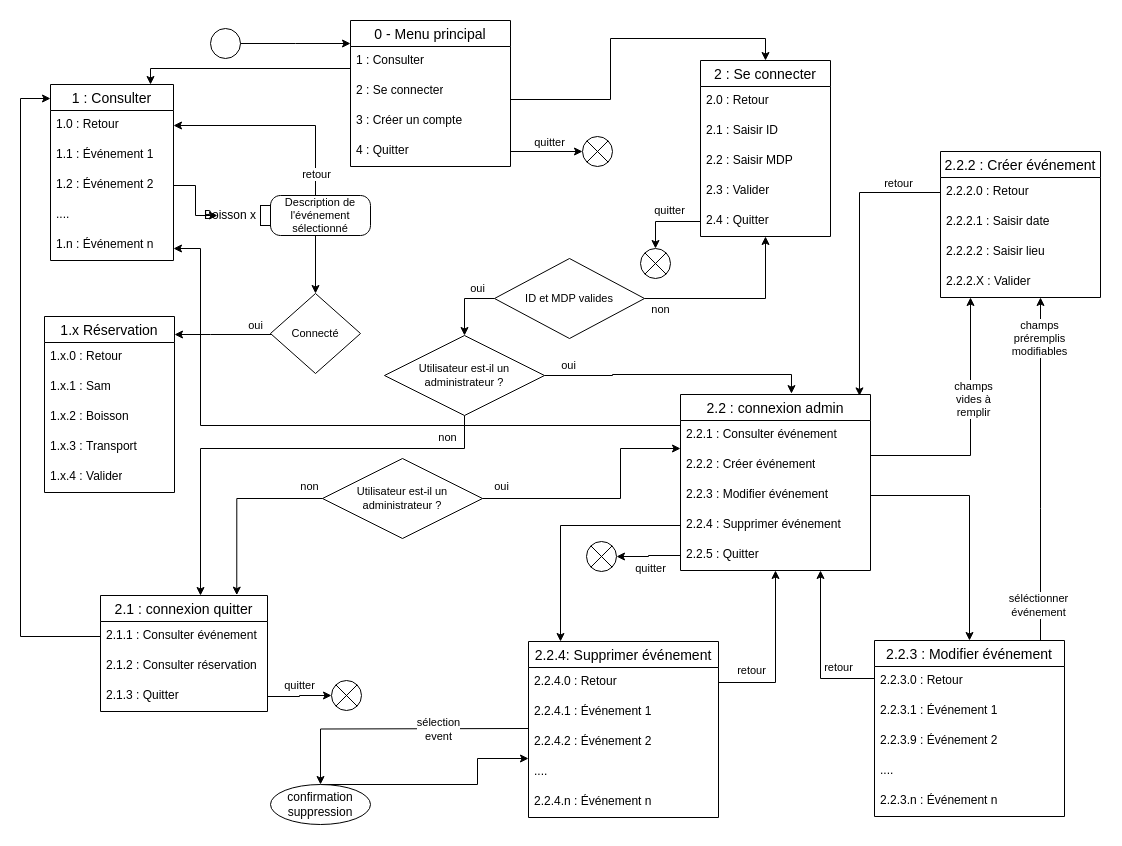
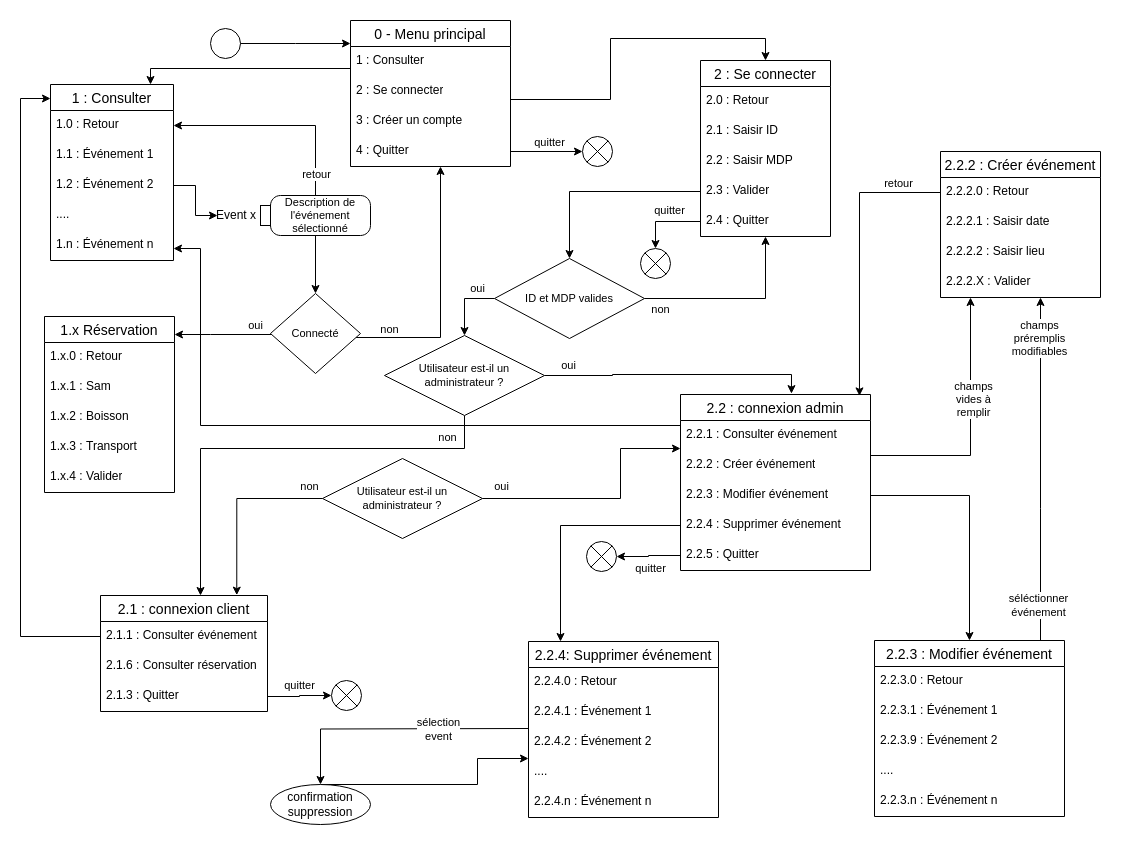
none -> (605, 192)
(229, 216) -> (235, 216)
none -> (441, 297)
(184, 609) -> (184, 609)
(821, 654) -> none
(776, 658) -> none
(185, 673) -> (185, 673)
